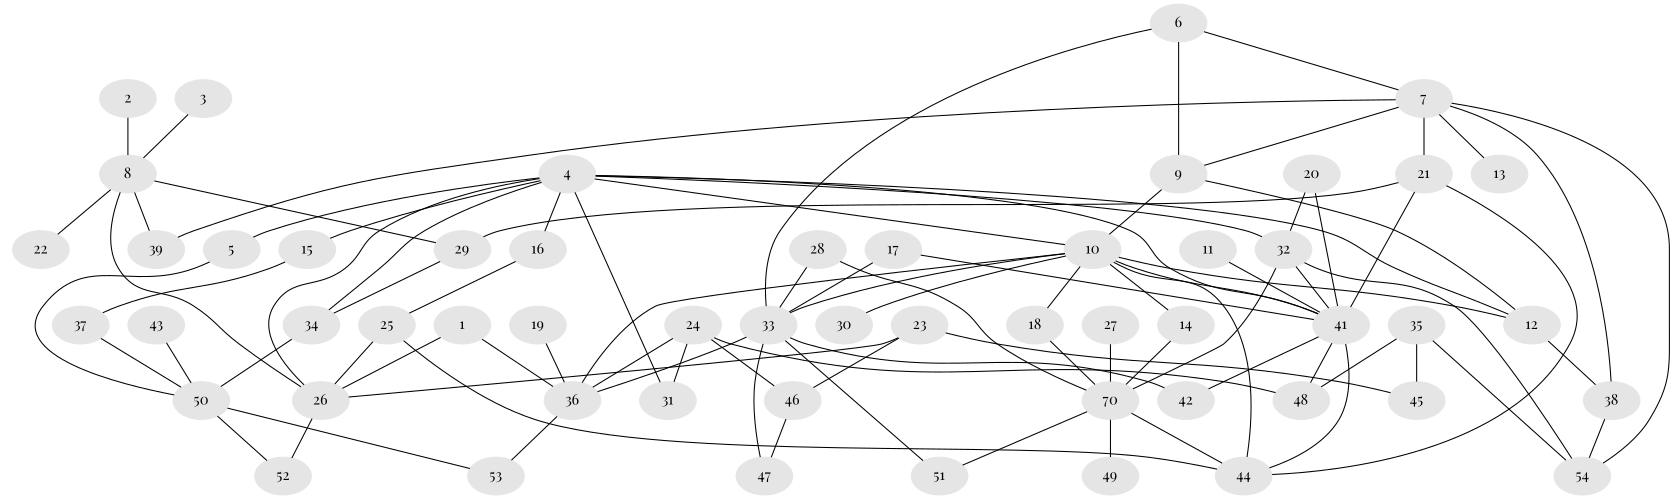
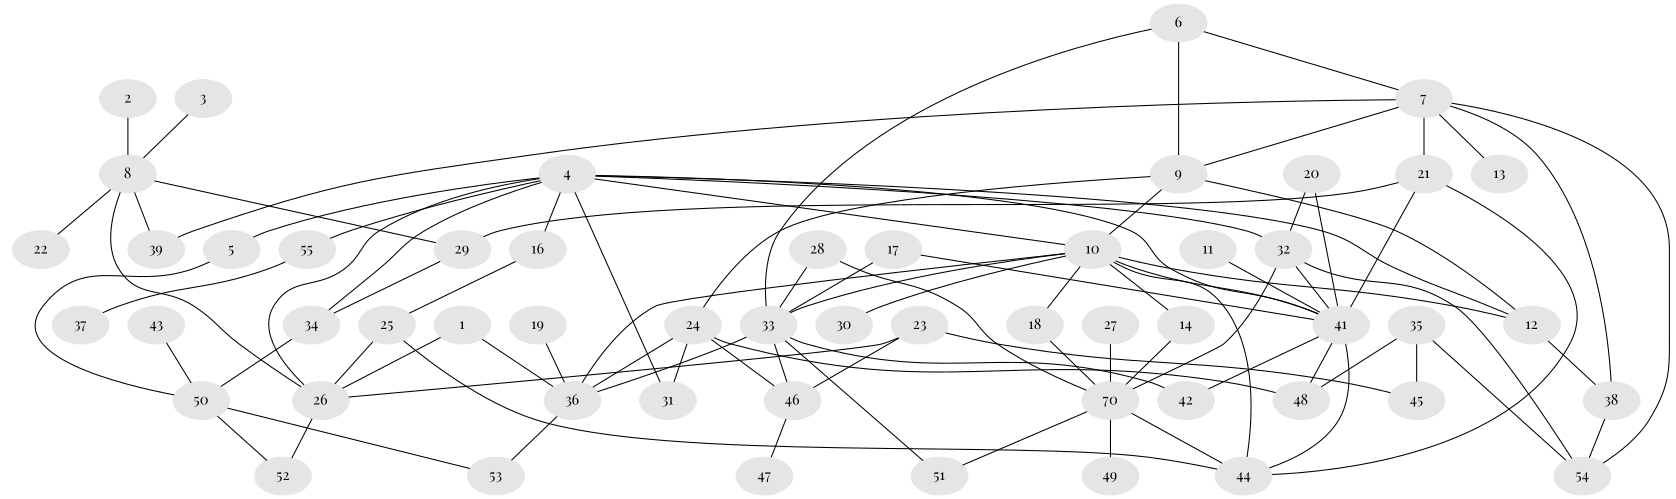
none -> (814, 218)
(307, 250) -> (307, 250)
(141, 363) -> none
(754, 400) -> (781, 363)
